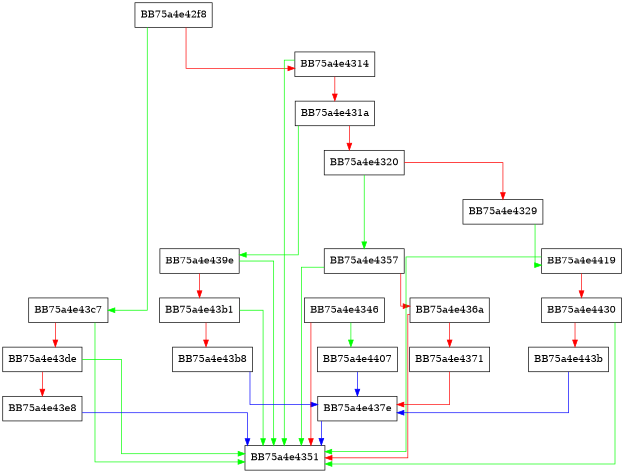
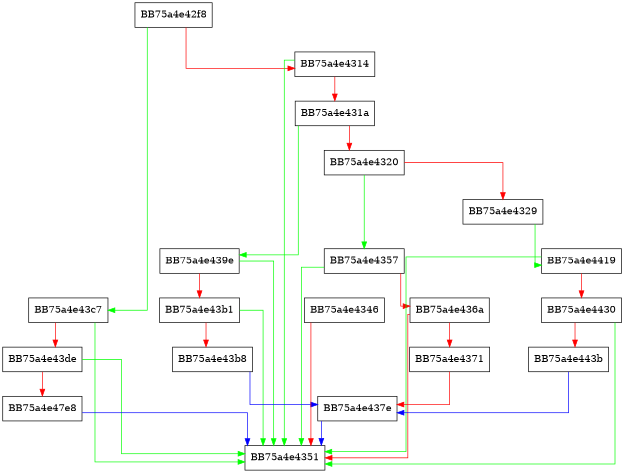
(357, 359) -> none
(42, 409) -> (42, 409)
